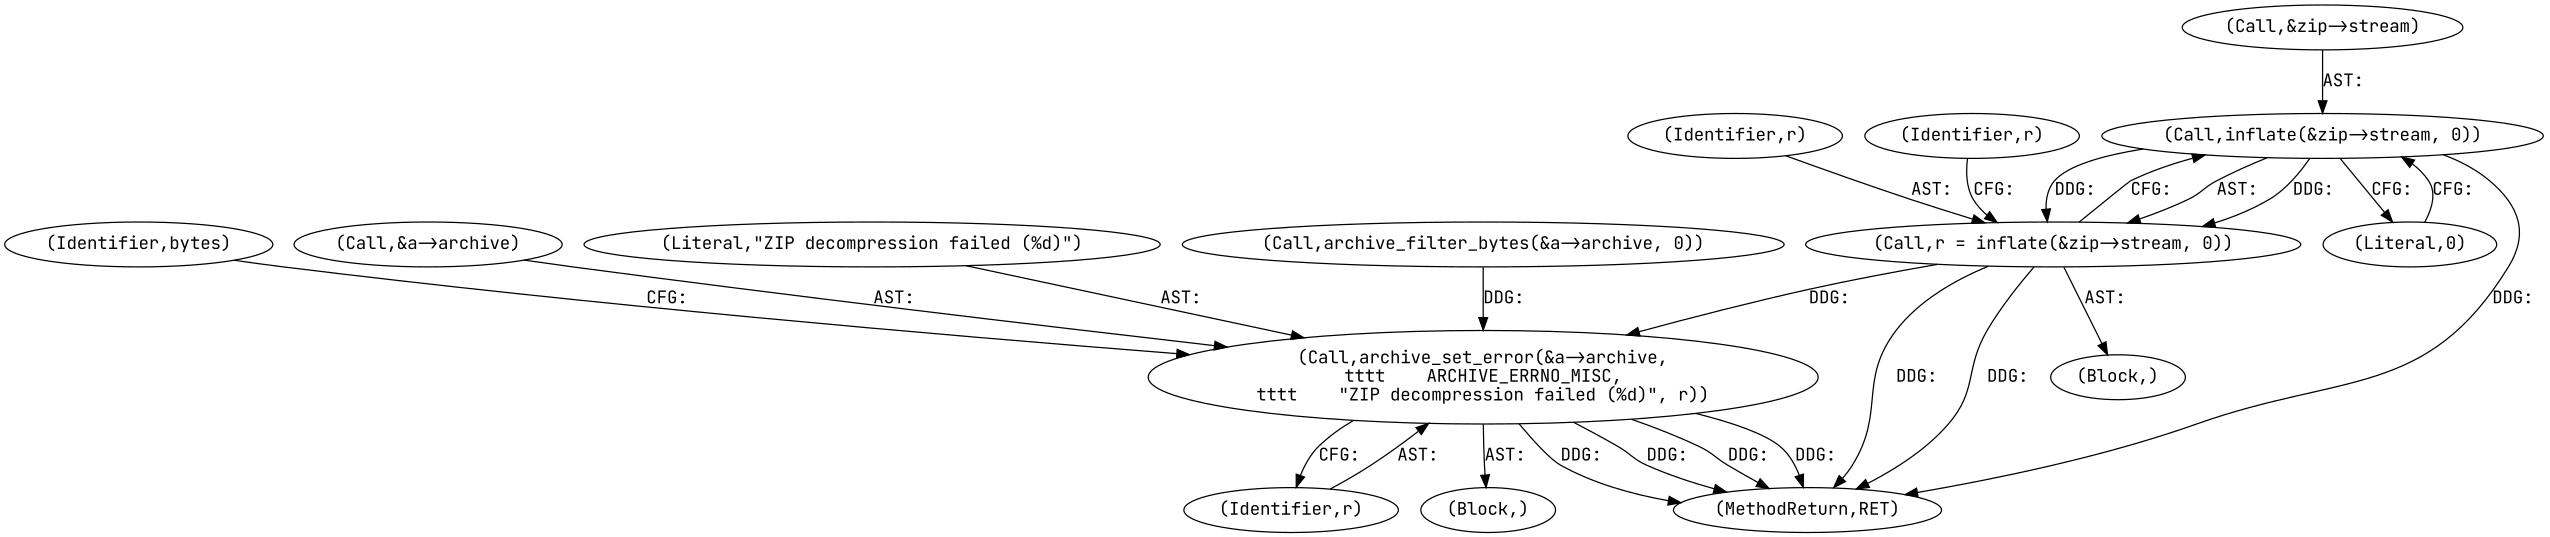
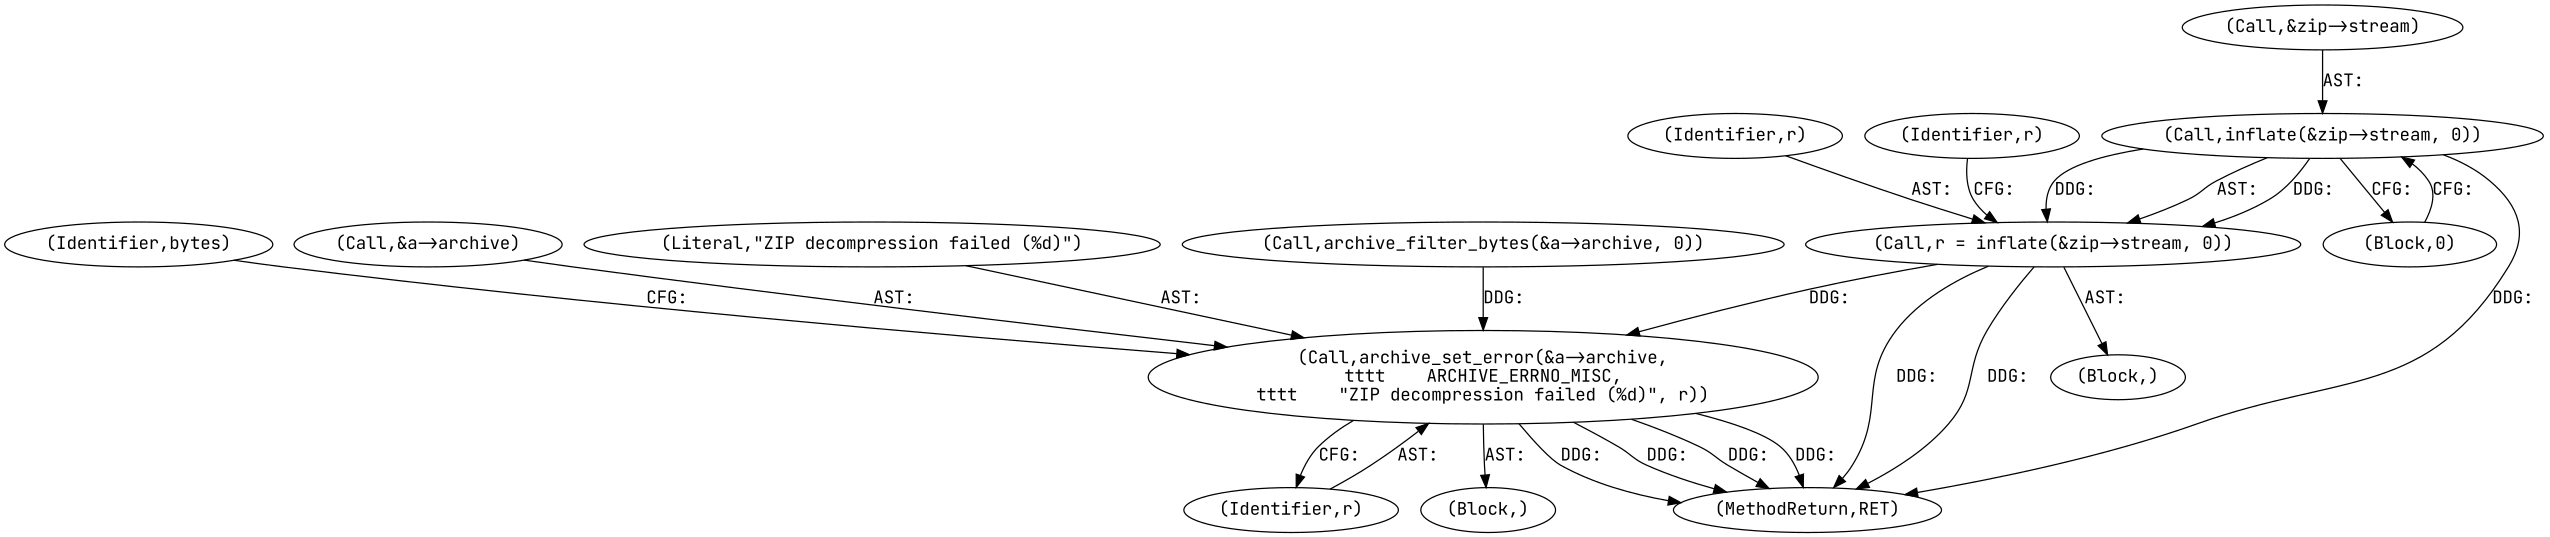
(2131, 181) -> none
(2410, 244) -> (2410, 244)
